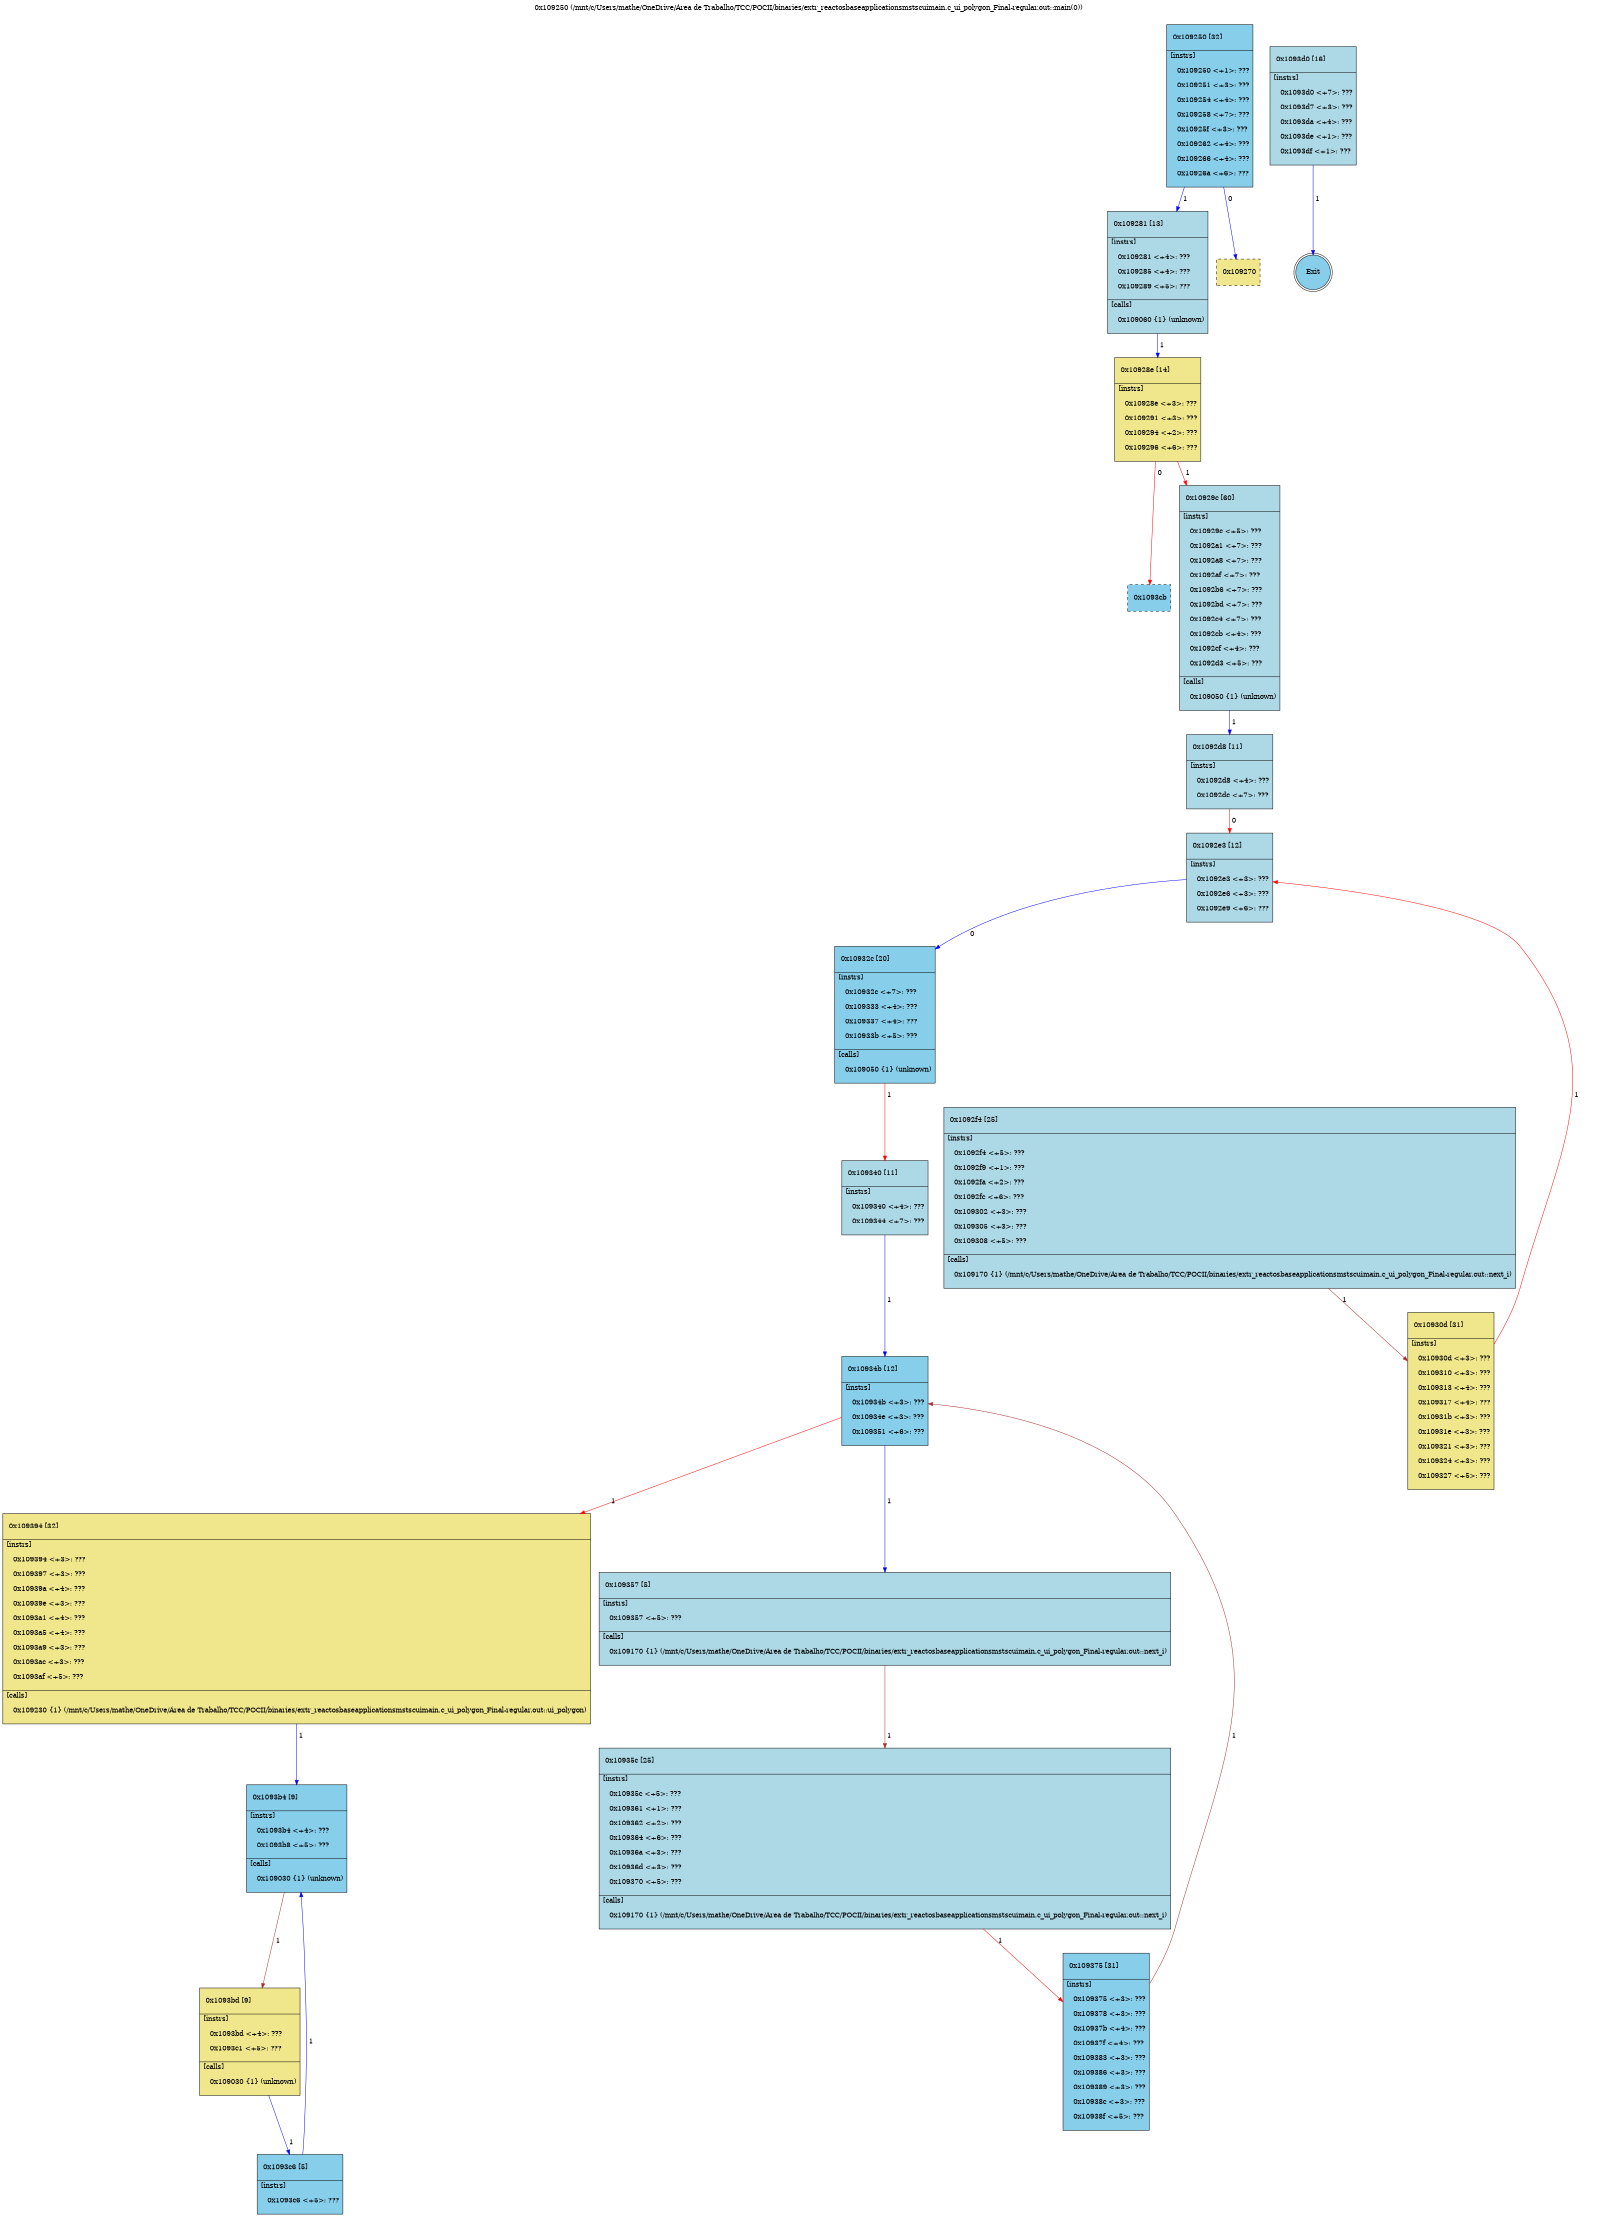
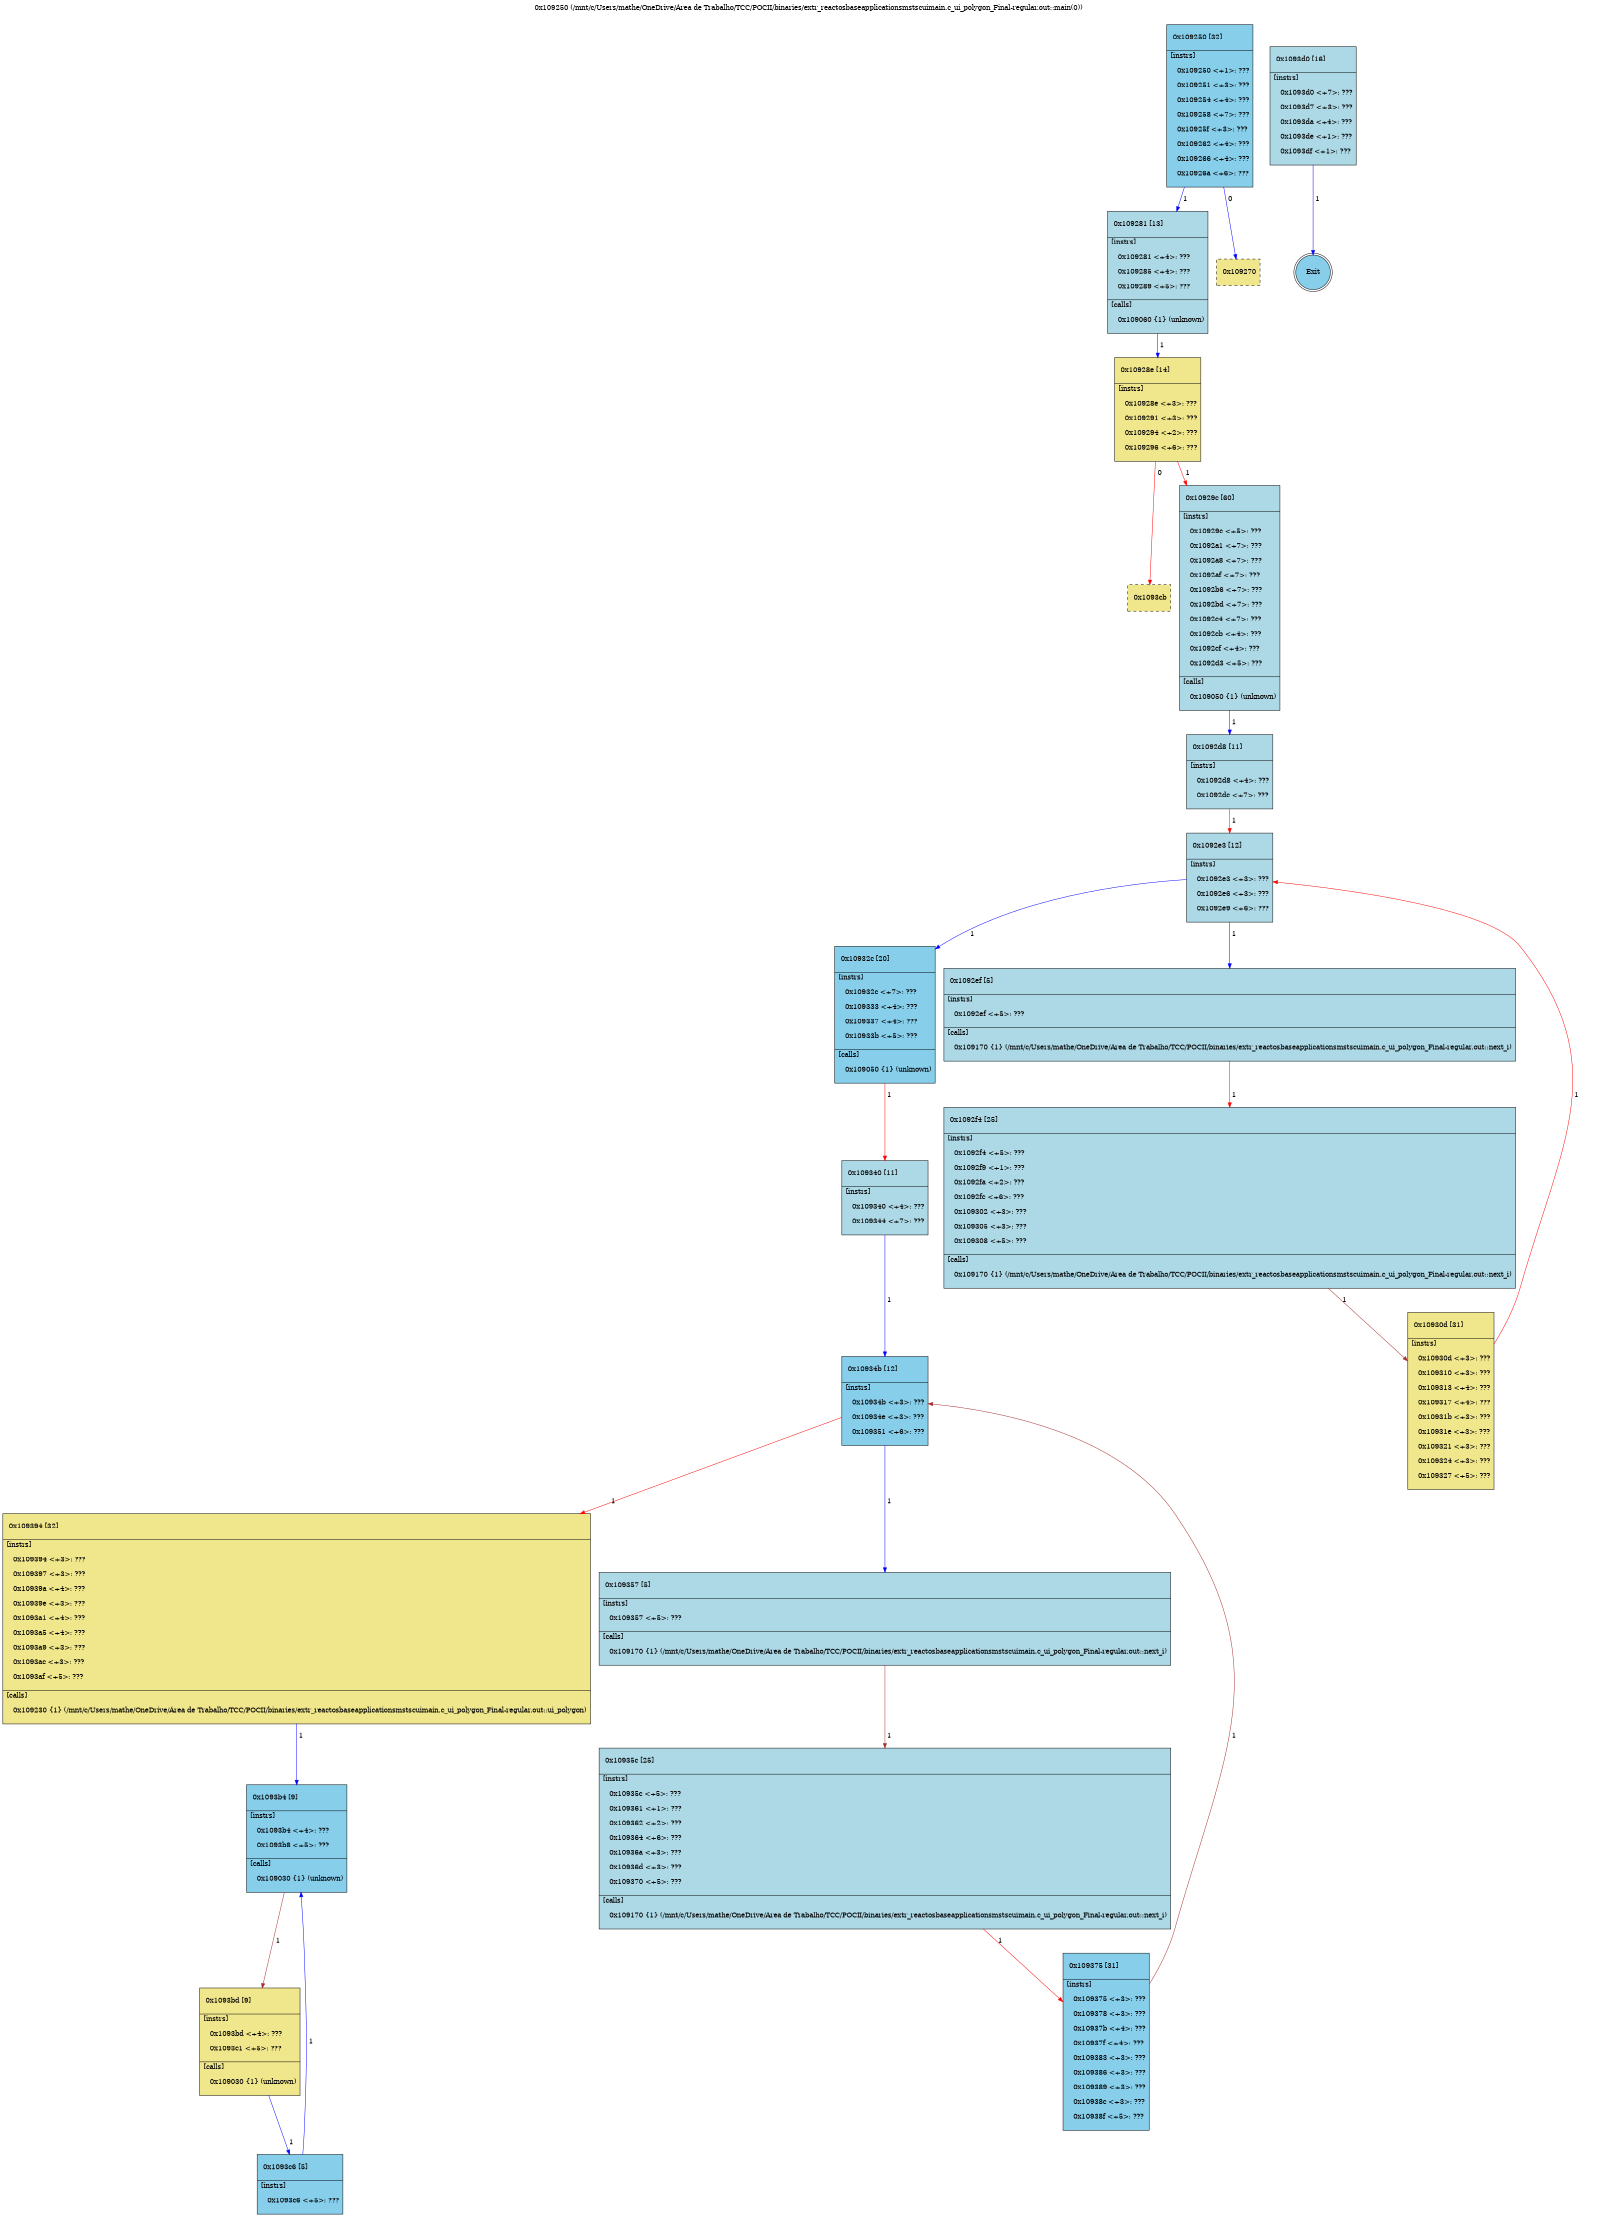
(1149, 598) -> (1149, 598)
(1233, 821) -> (1233, 821)
(971, 934) -> (971, 934)
none -> (1230, 1015)
